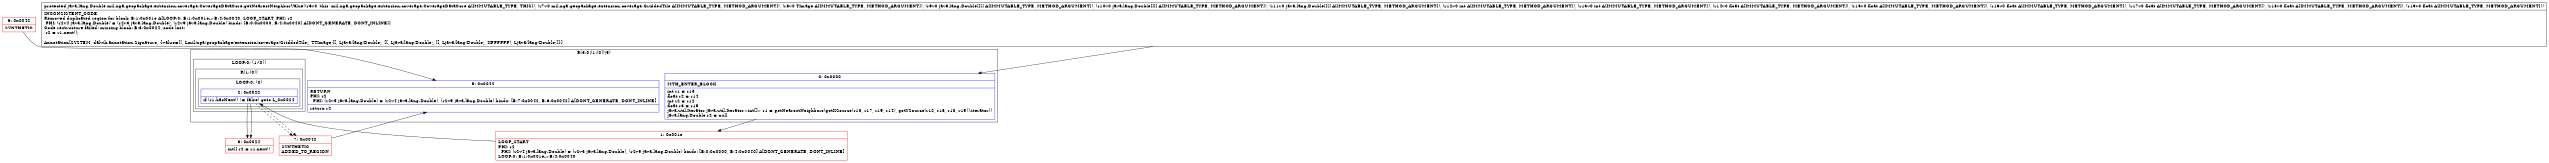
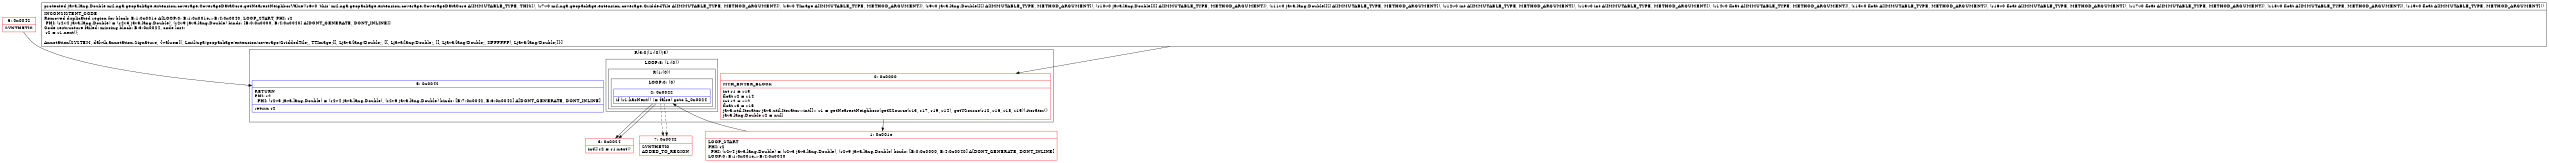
(249, 63) -> (662, 63)
(830, 96) -> (885, 96)
(378, 126) -> none
